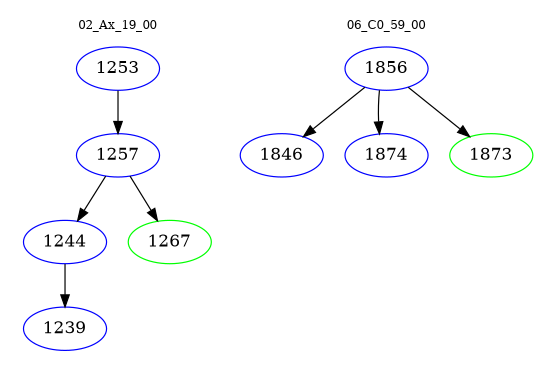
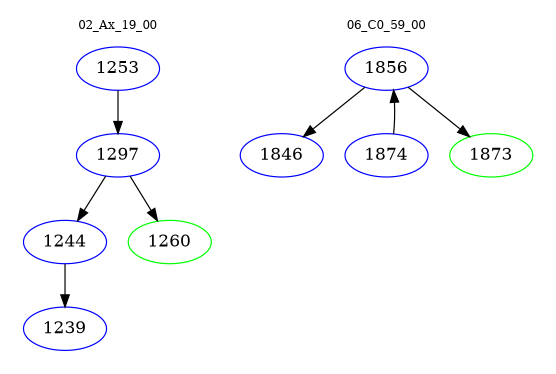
(378, 106) -> (395, 118)
(118, 155) -> (118, 155)
(170, 242) -> (170, 242)
